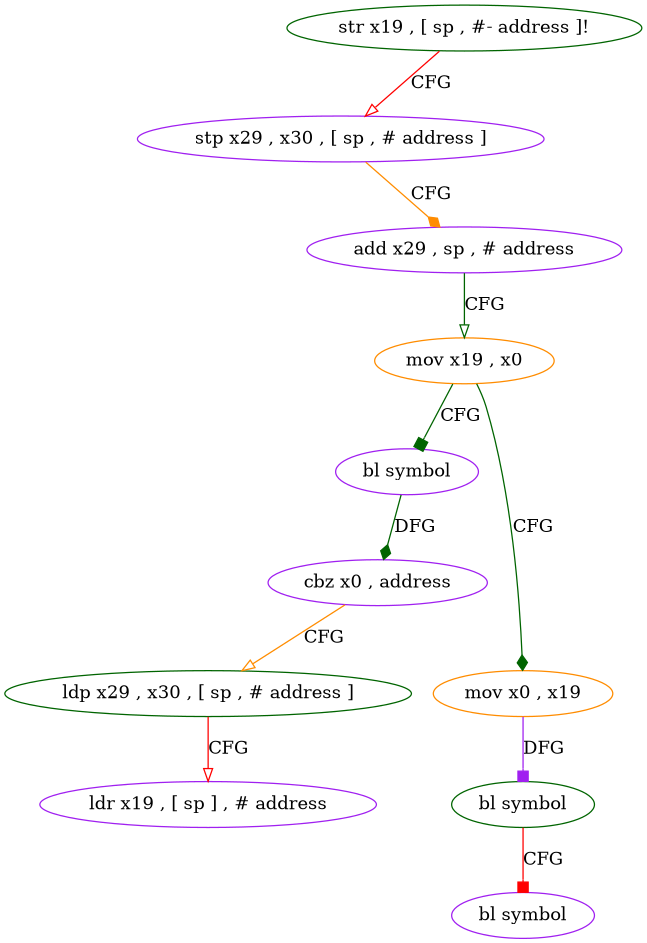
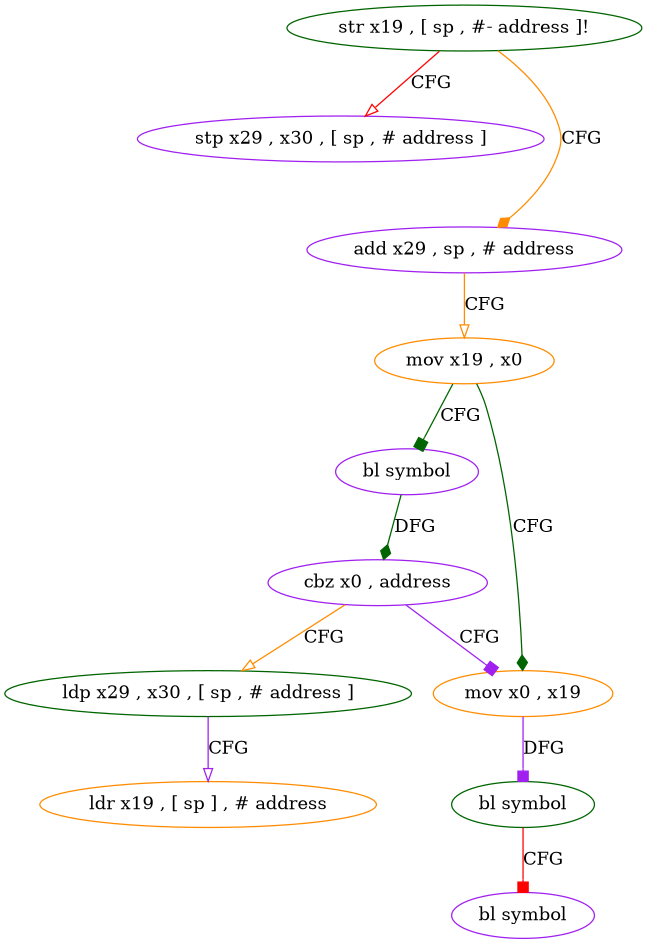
(397, 189) -> (560, 131)
(464, 299) -> (464, 299)
none -> (445, 634)
(208, 743) -> (208, 743)
(208, 805) -> (208, 805)
